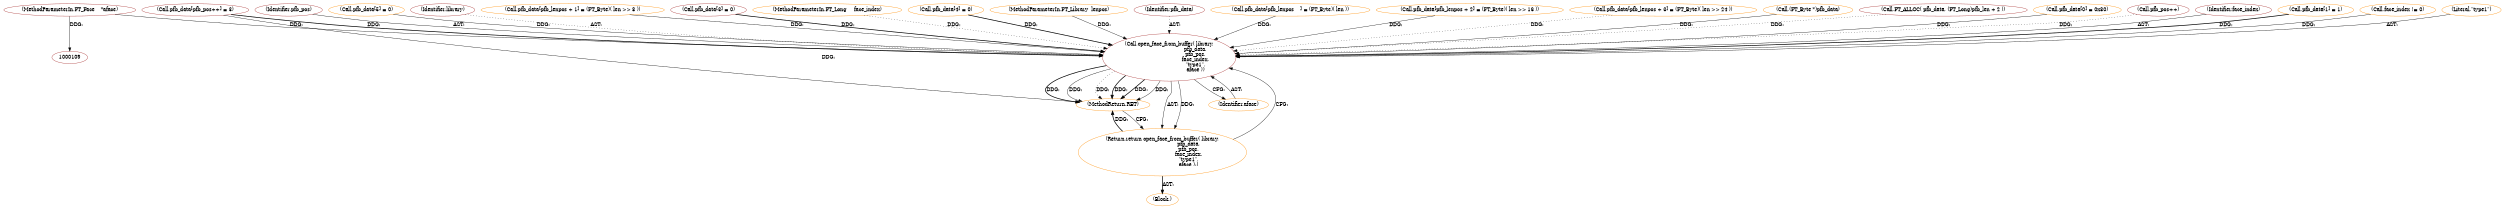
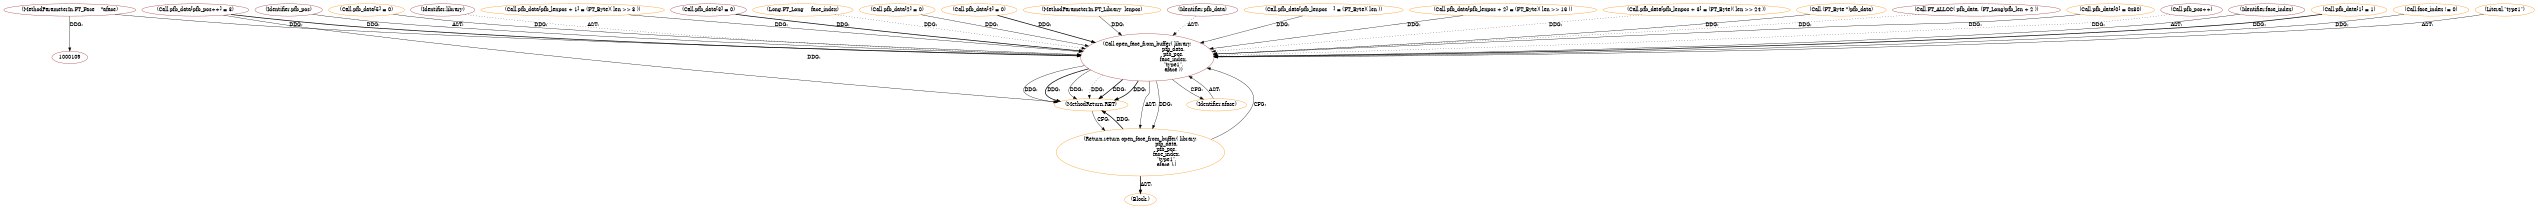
(827, 10) -> (803, 10)
none -> (897, 10)
